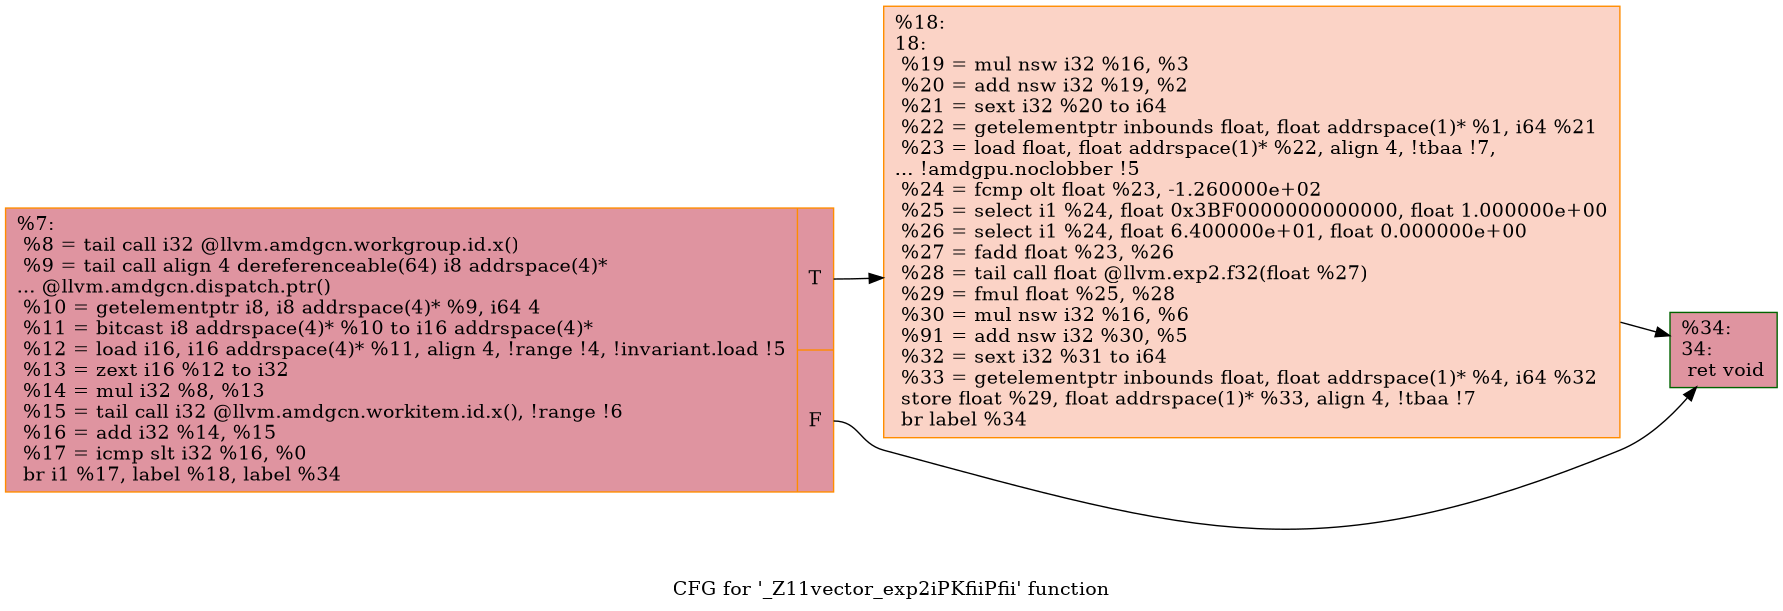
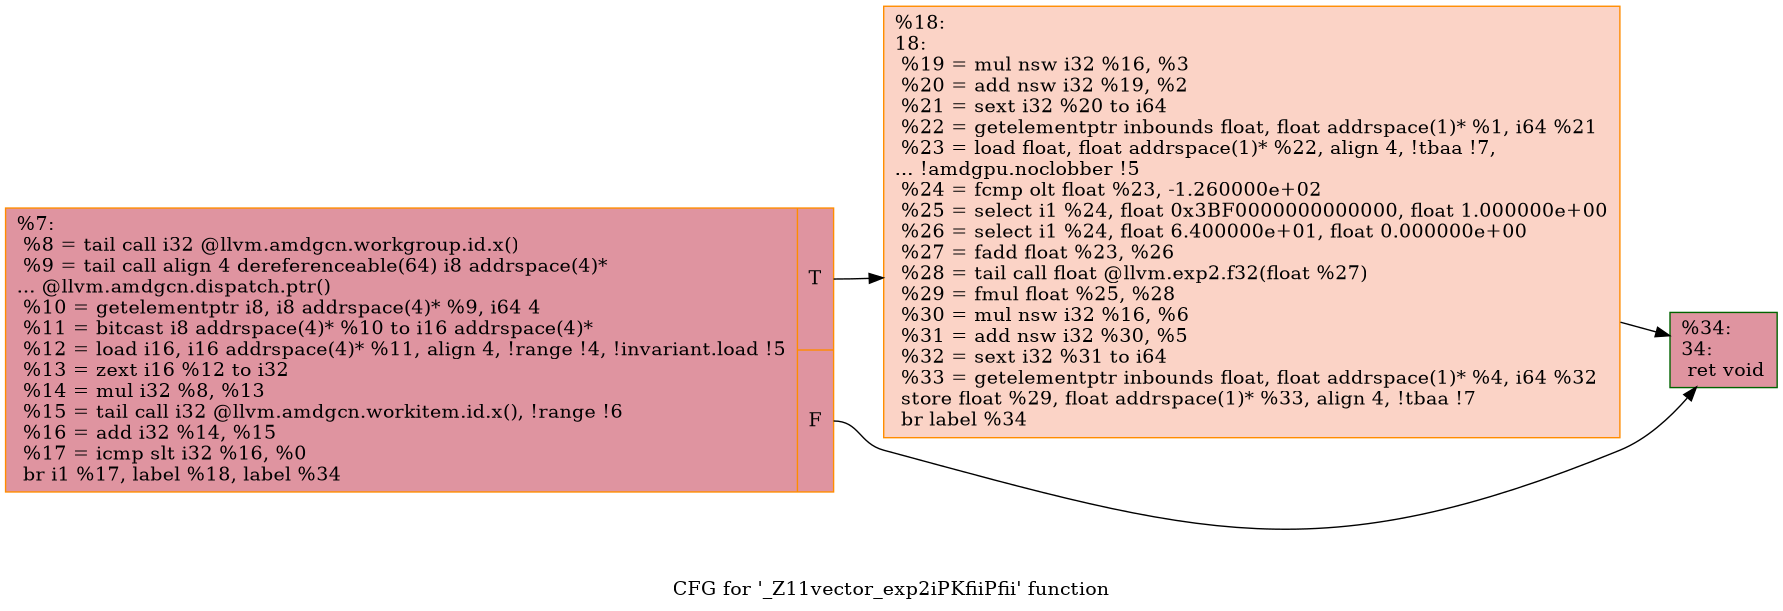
(1042, 336) -> (1042, 336)
